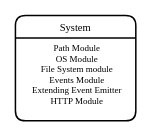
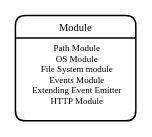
(75, 27) -> (75, 27)
